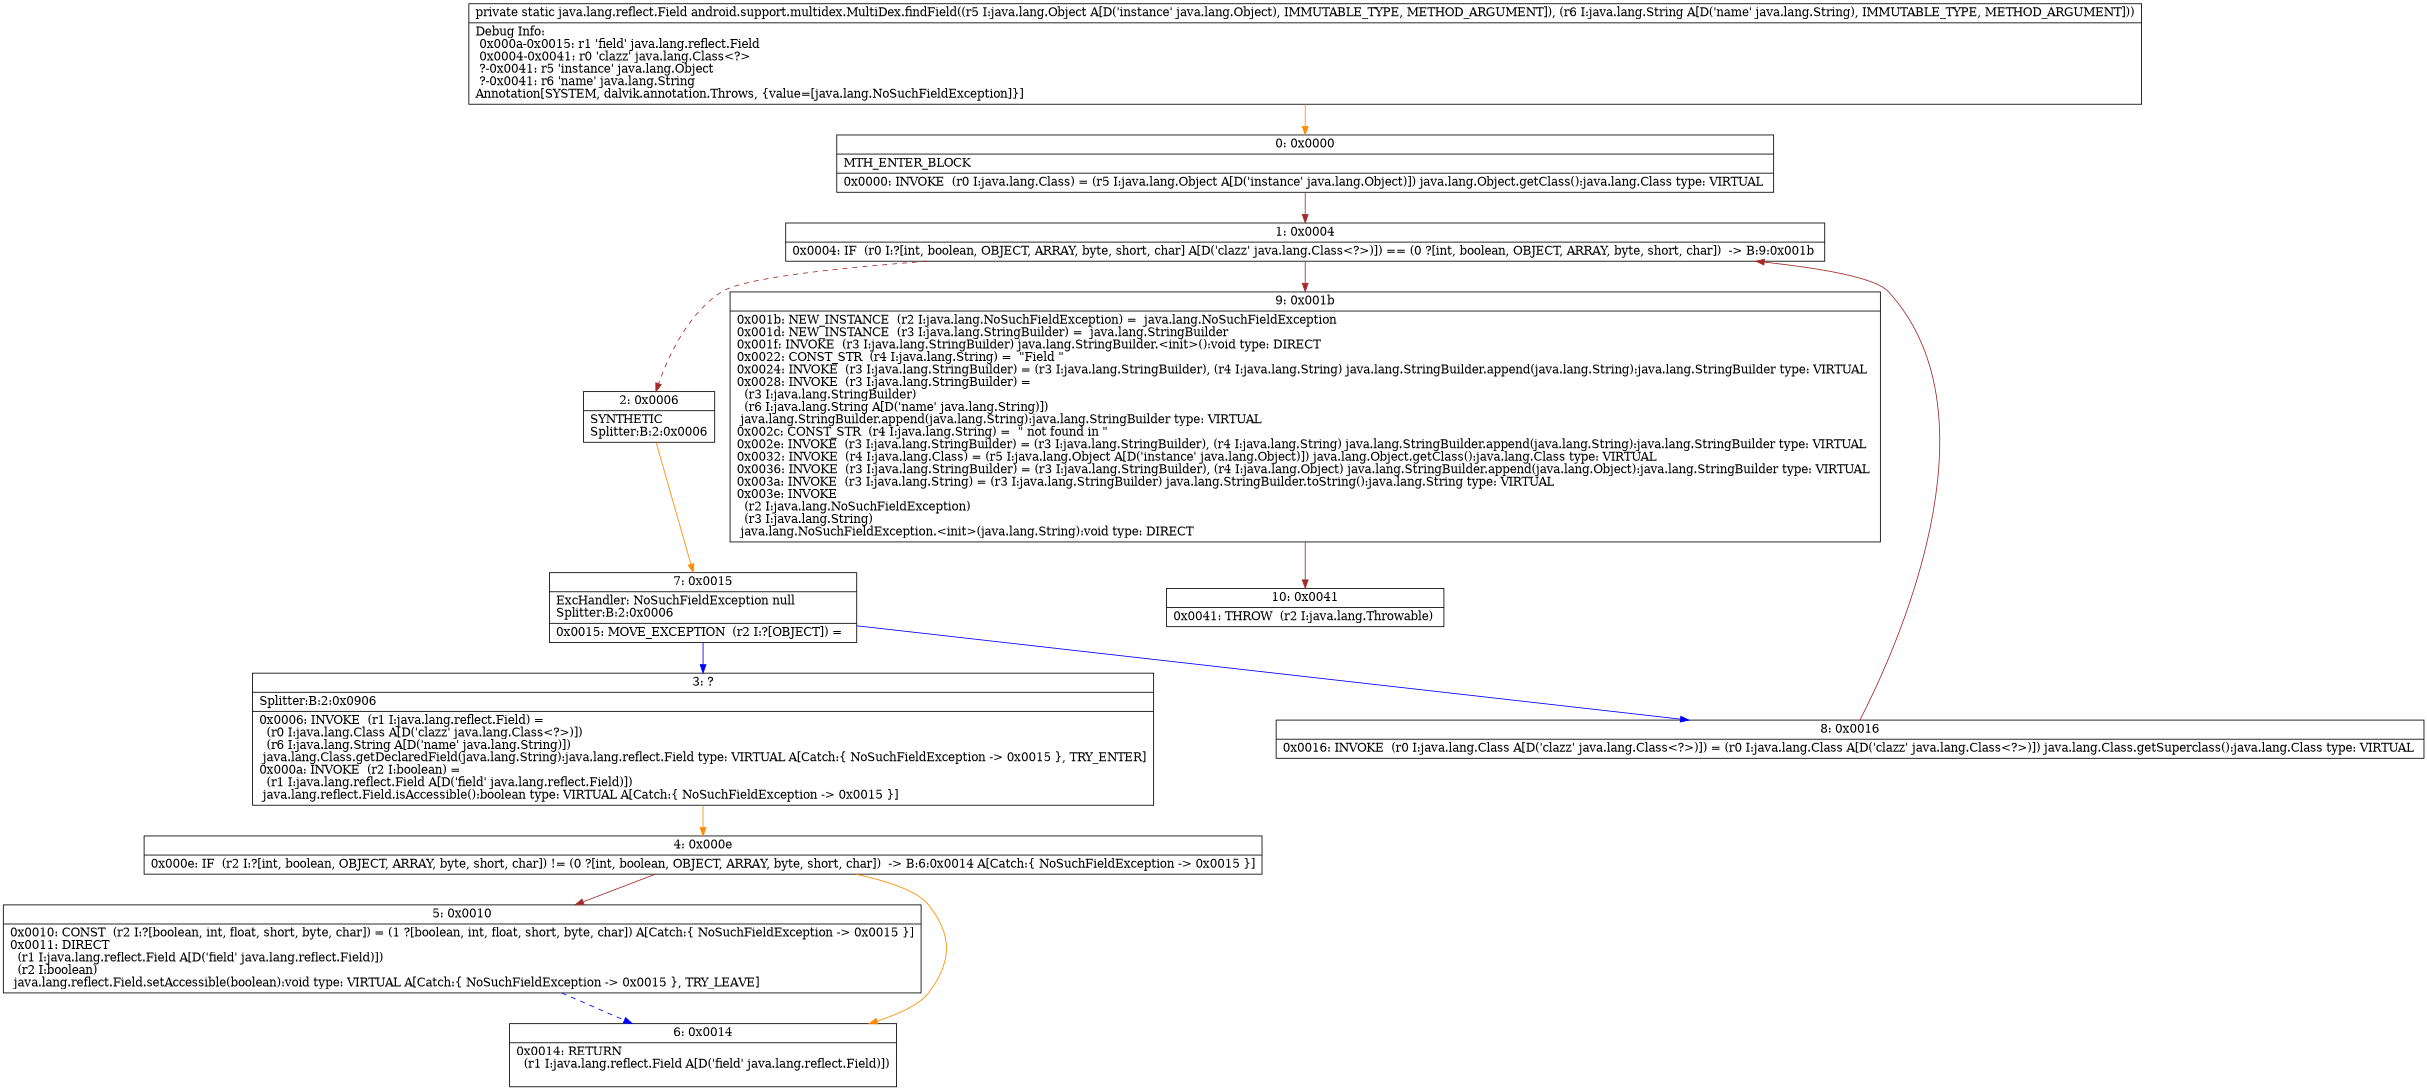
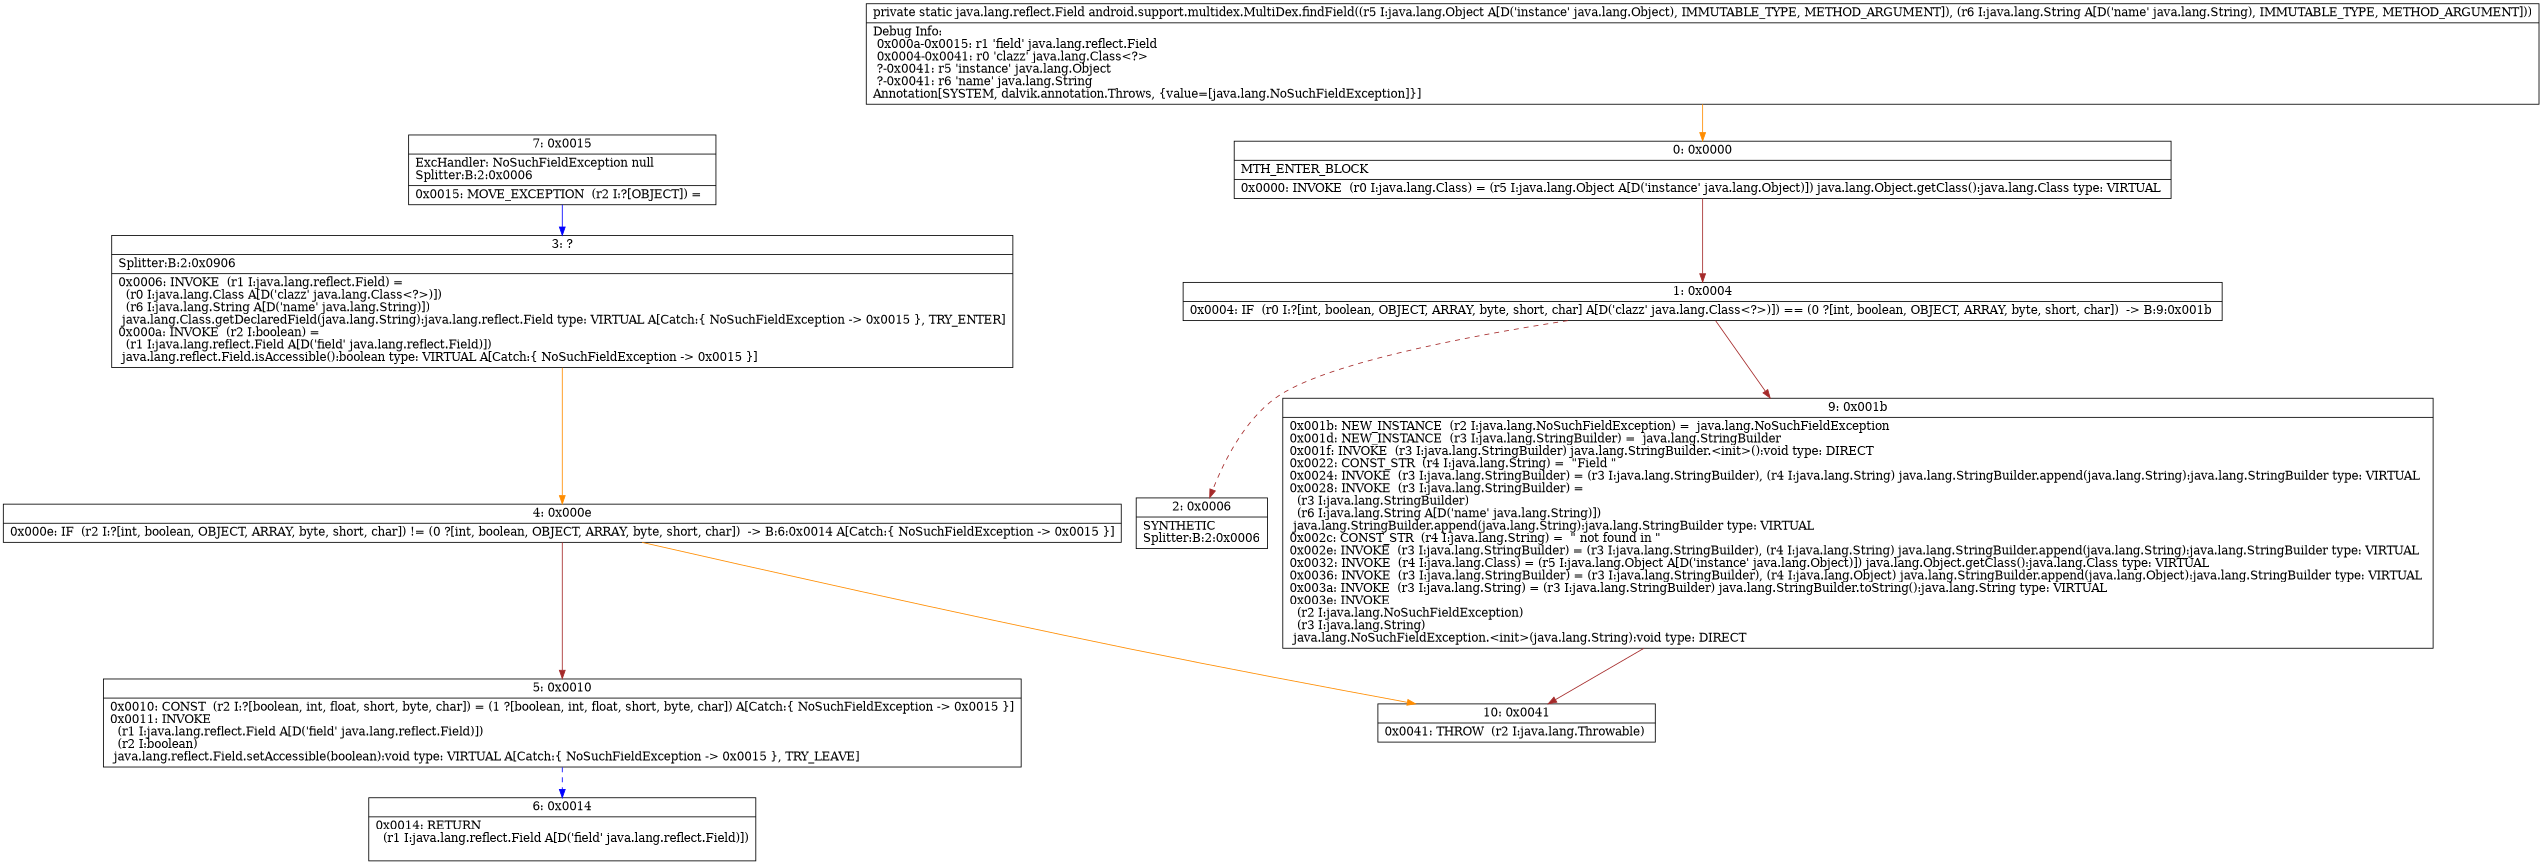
(674, 503) -> none
(1850, 739) -> none
(945, 938) -> (1024, 627)
(64, 946) -> (164, 720)
